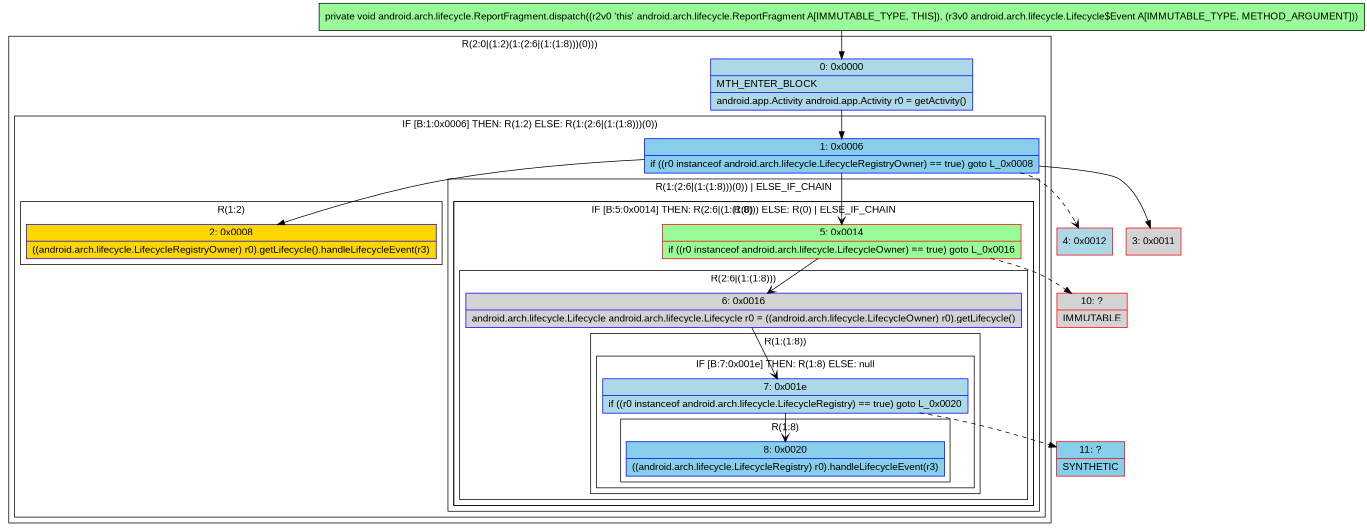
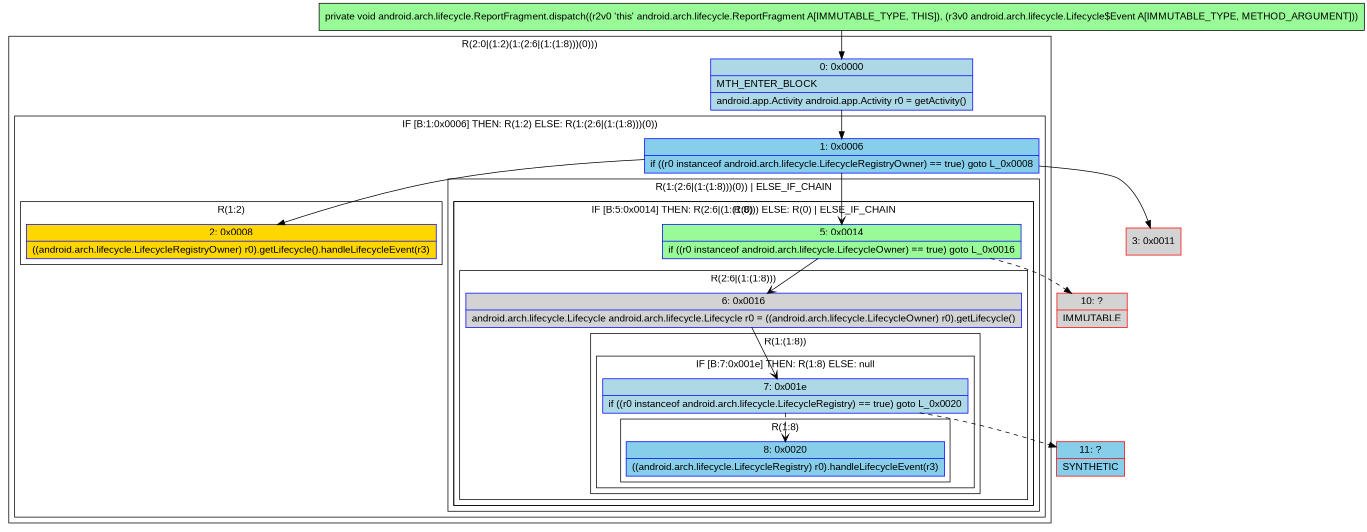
(842, 242) -> (842, 242)
(1085, 242) -> none
(785, 424) -> (785, 424)
